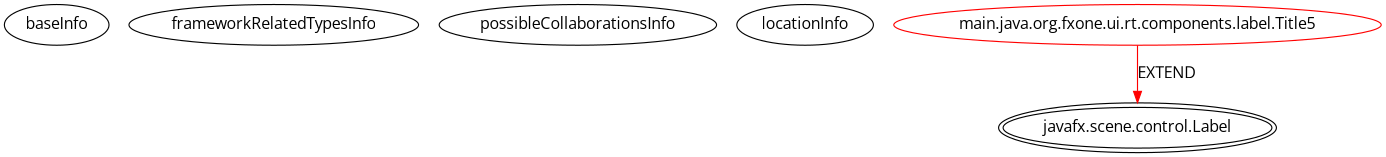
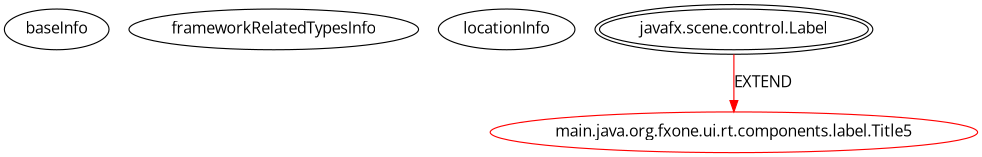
(578, 25) -> none
(1137, 68) -> (734, 77)
